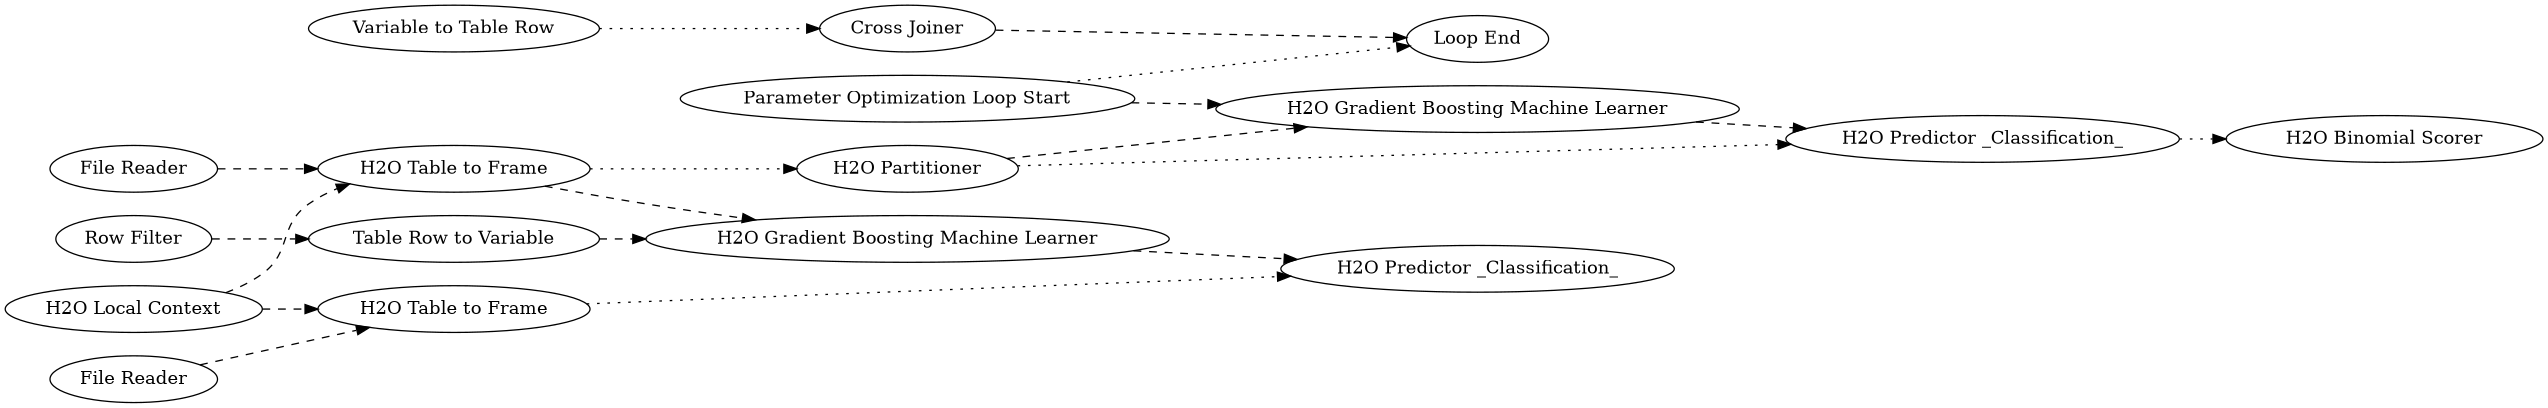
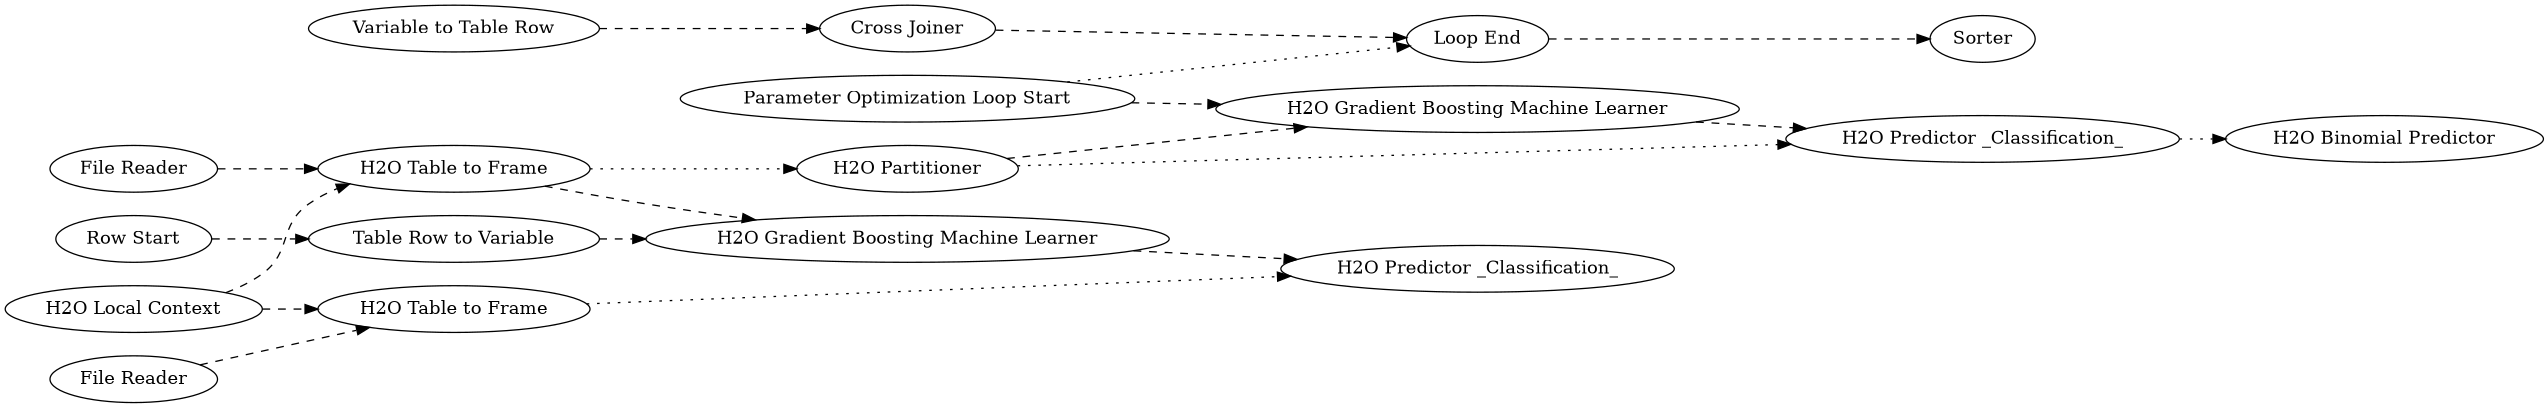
(703, 29) -> (703, 29)
none -> (1983, 39)
(2385, 139) -> (2385, 139)
(134, 239) -> (134, 239)
